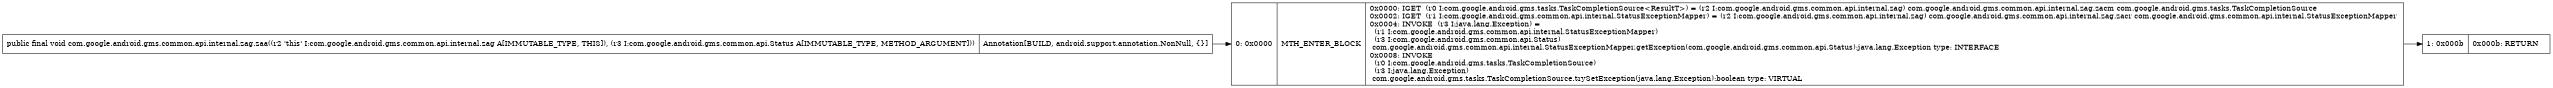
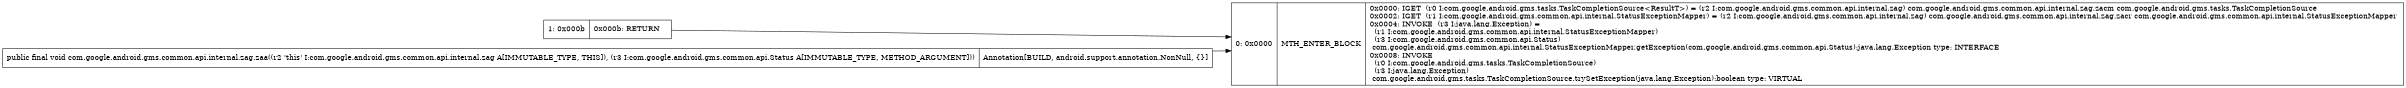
(2410, 44) -> (949, 34)
